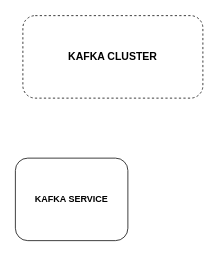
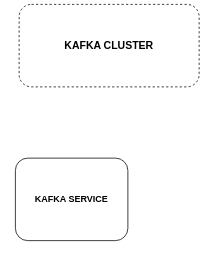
(113, 57) -> (109, 45)
